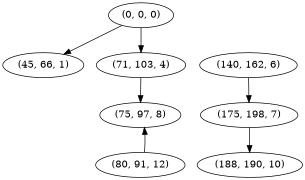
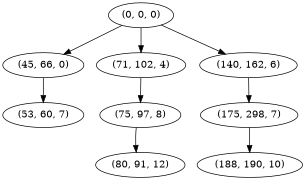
none -> (190, 38)
(43, 65) -> (43, 65)
(141, 65) -> (141, 65)
none -> (43, 115)
(249, 115) -> (249, 115)
(145, 143) -> (136, 136)
